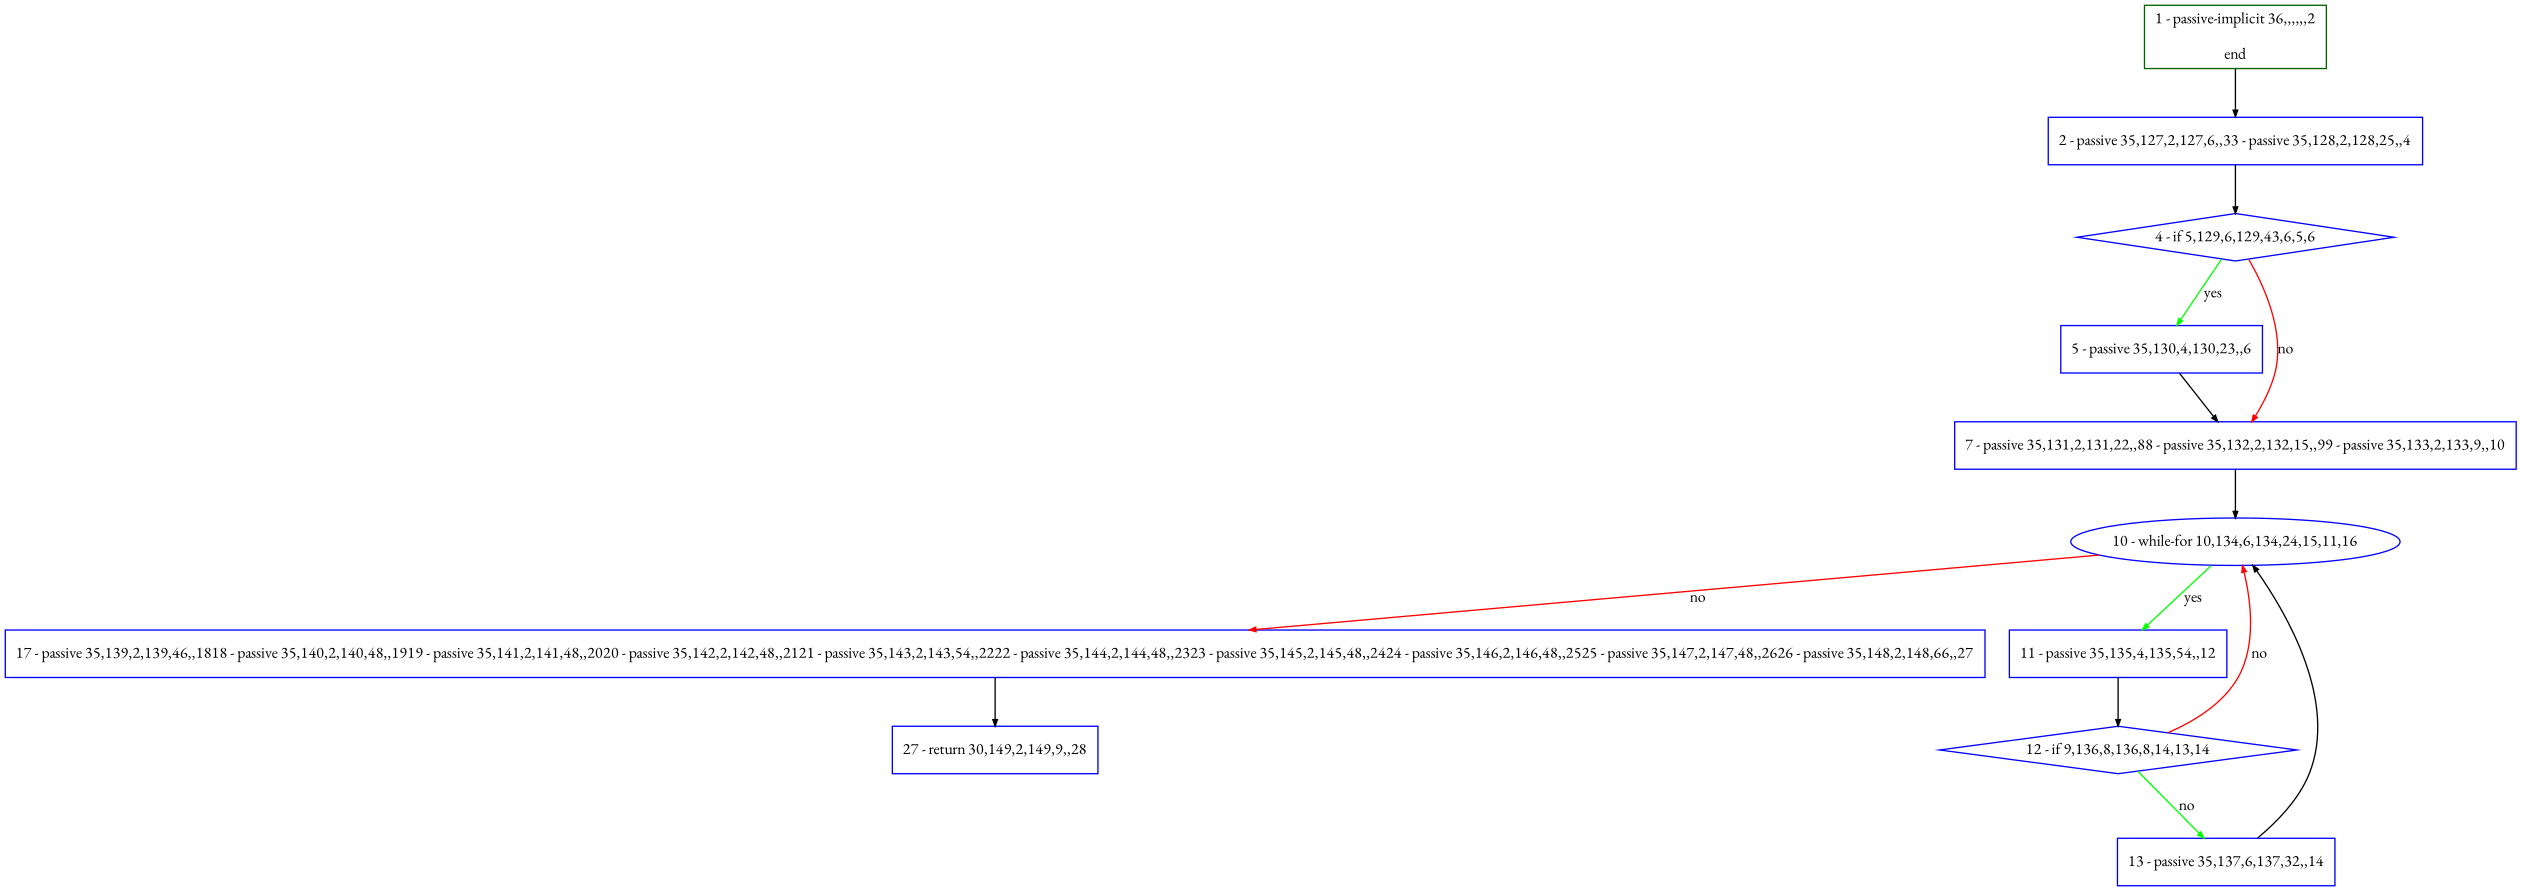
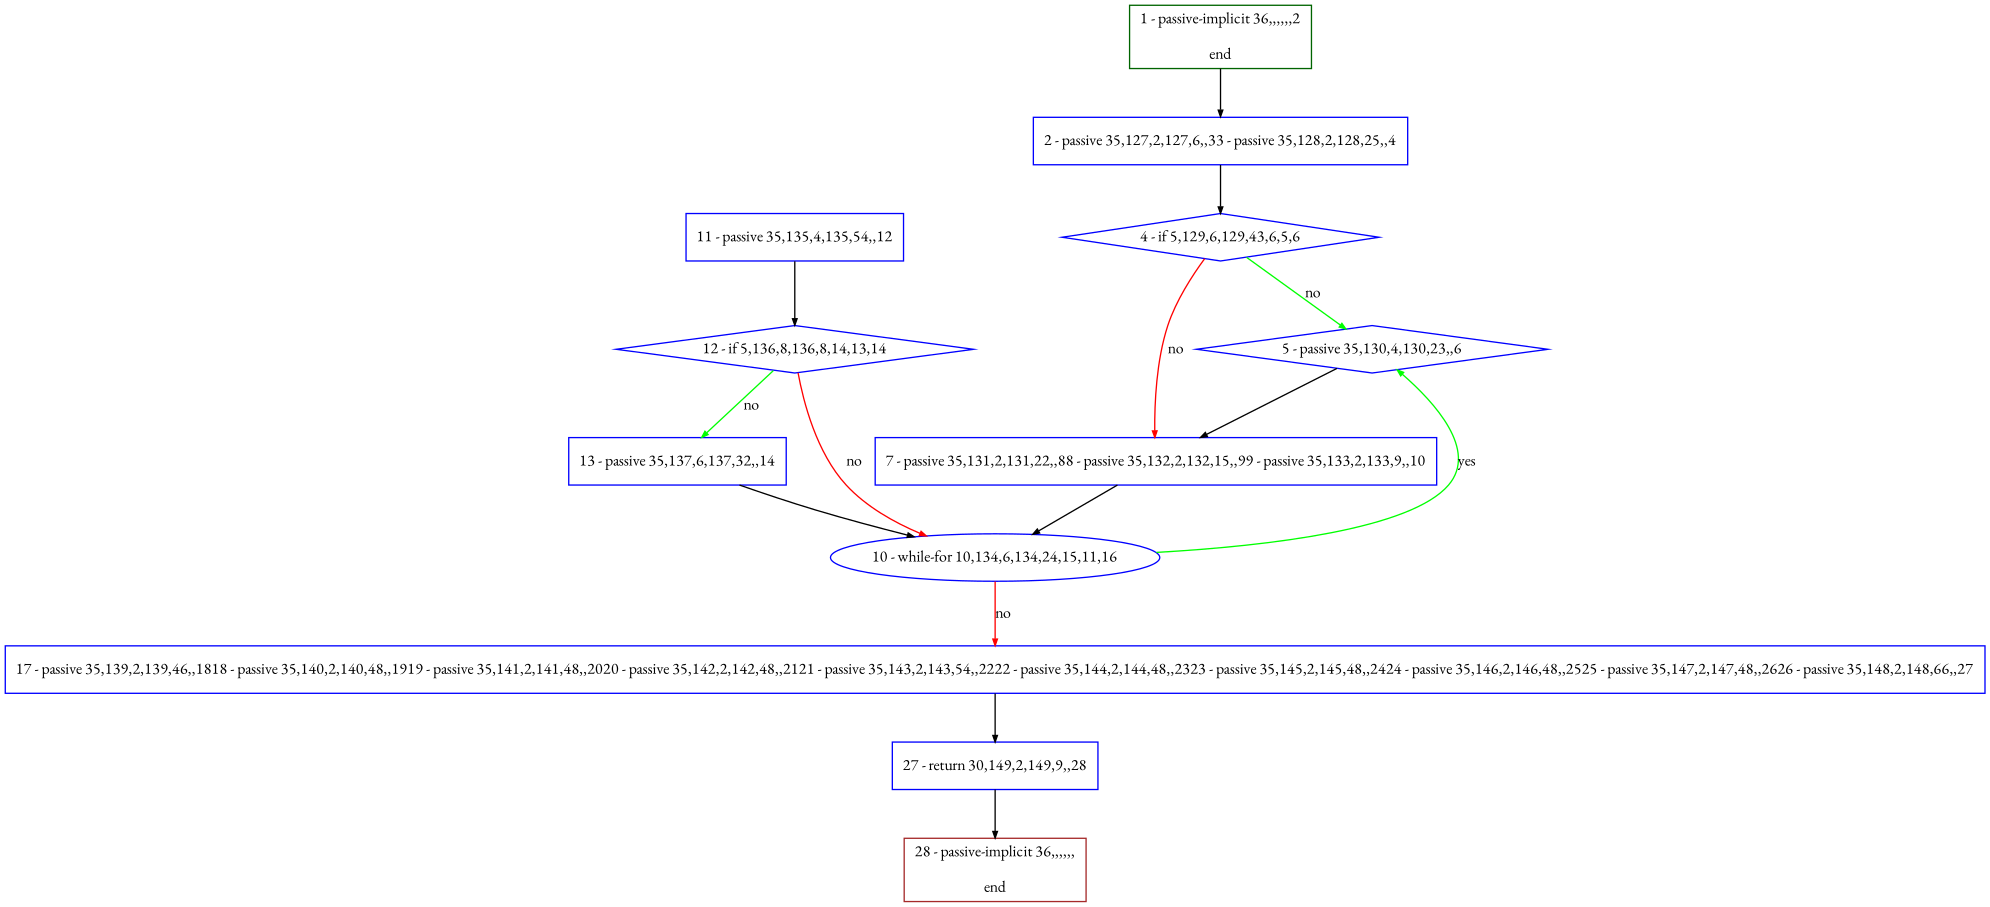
(2213, 293) -> (1313, 293)
(2162, 349) -> (1372, 349)
(2179, 595) -> (1373, 523)
(2118, 750) -> (795, 349)
none -> (995, 870)
